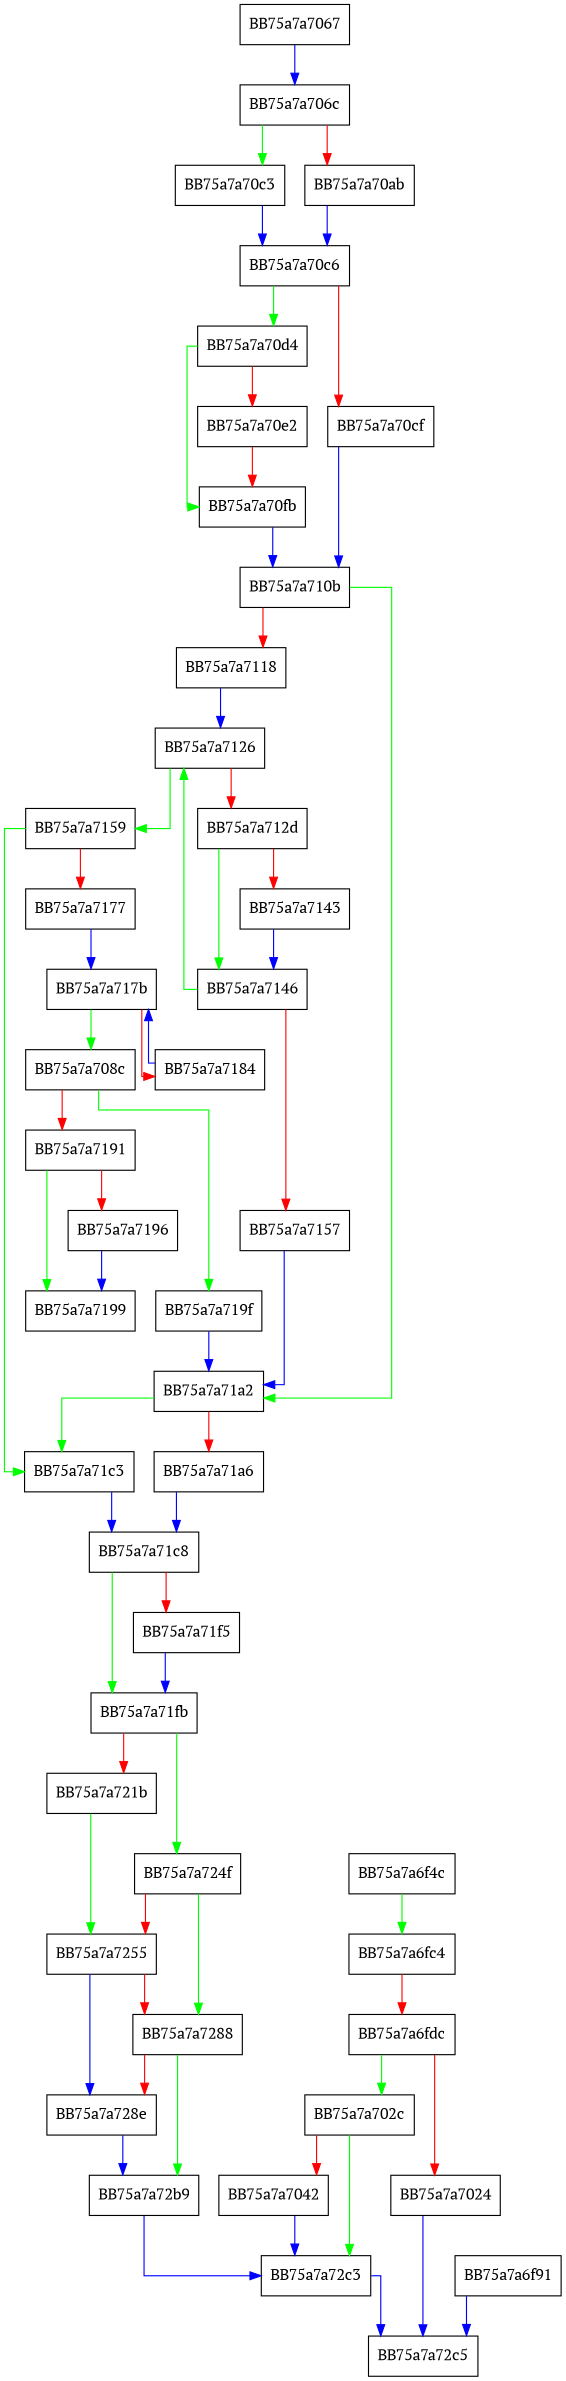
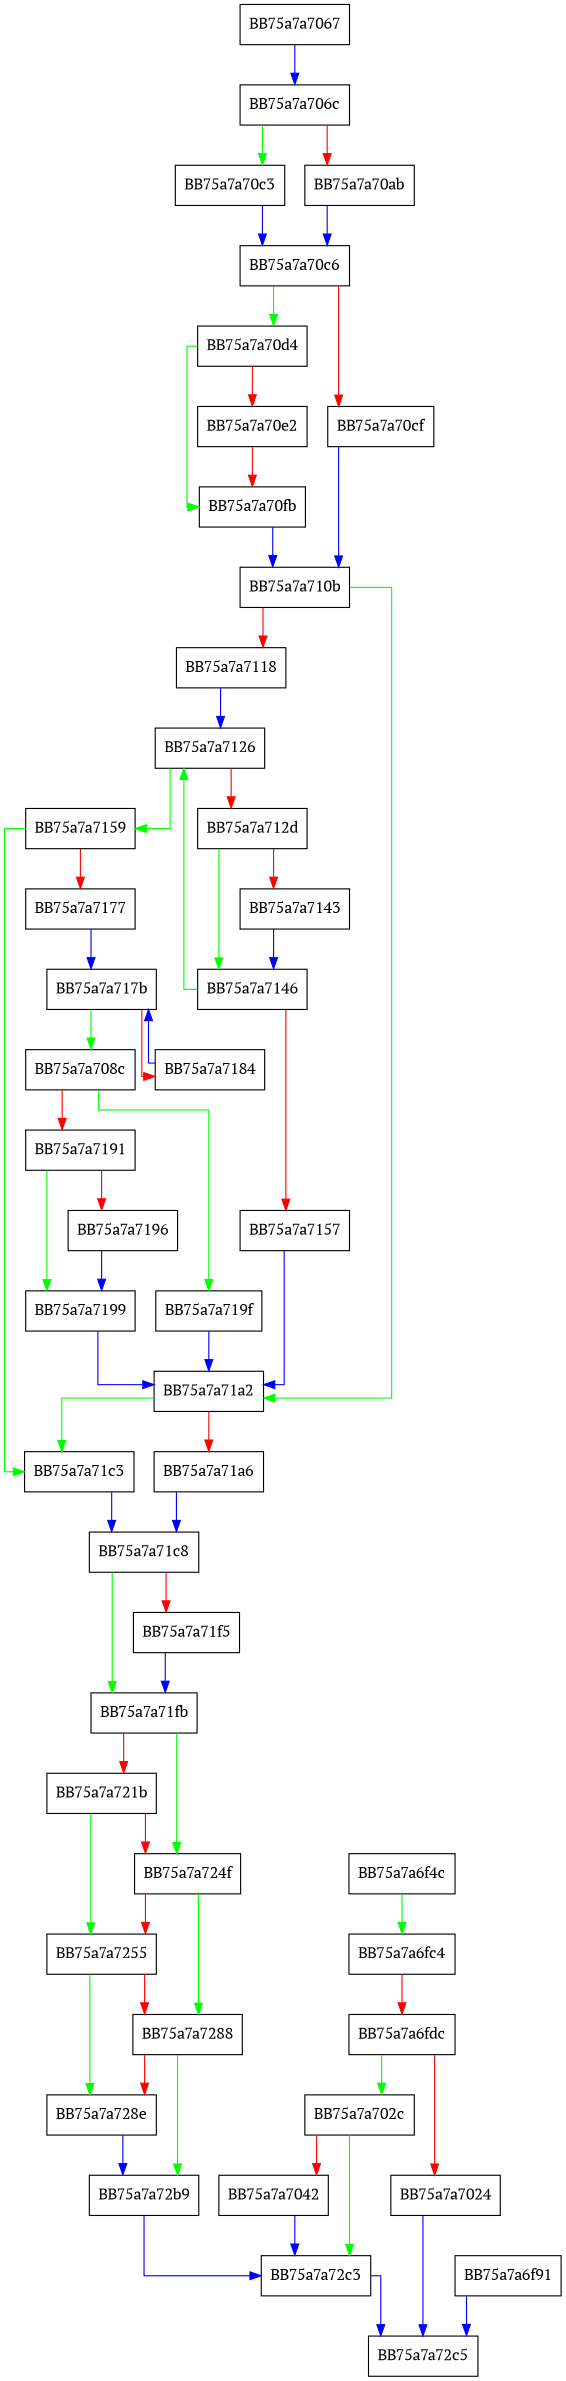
none -> (98, 1380)
none -> (145, 1828)
(90, 2029) -> (90, 2029)
